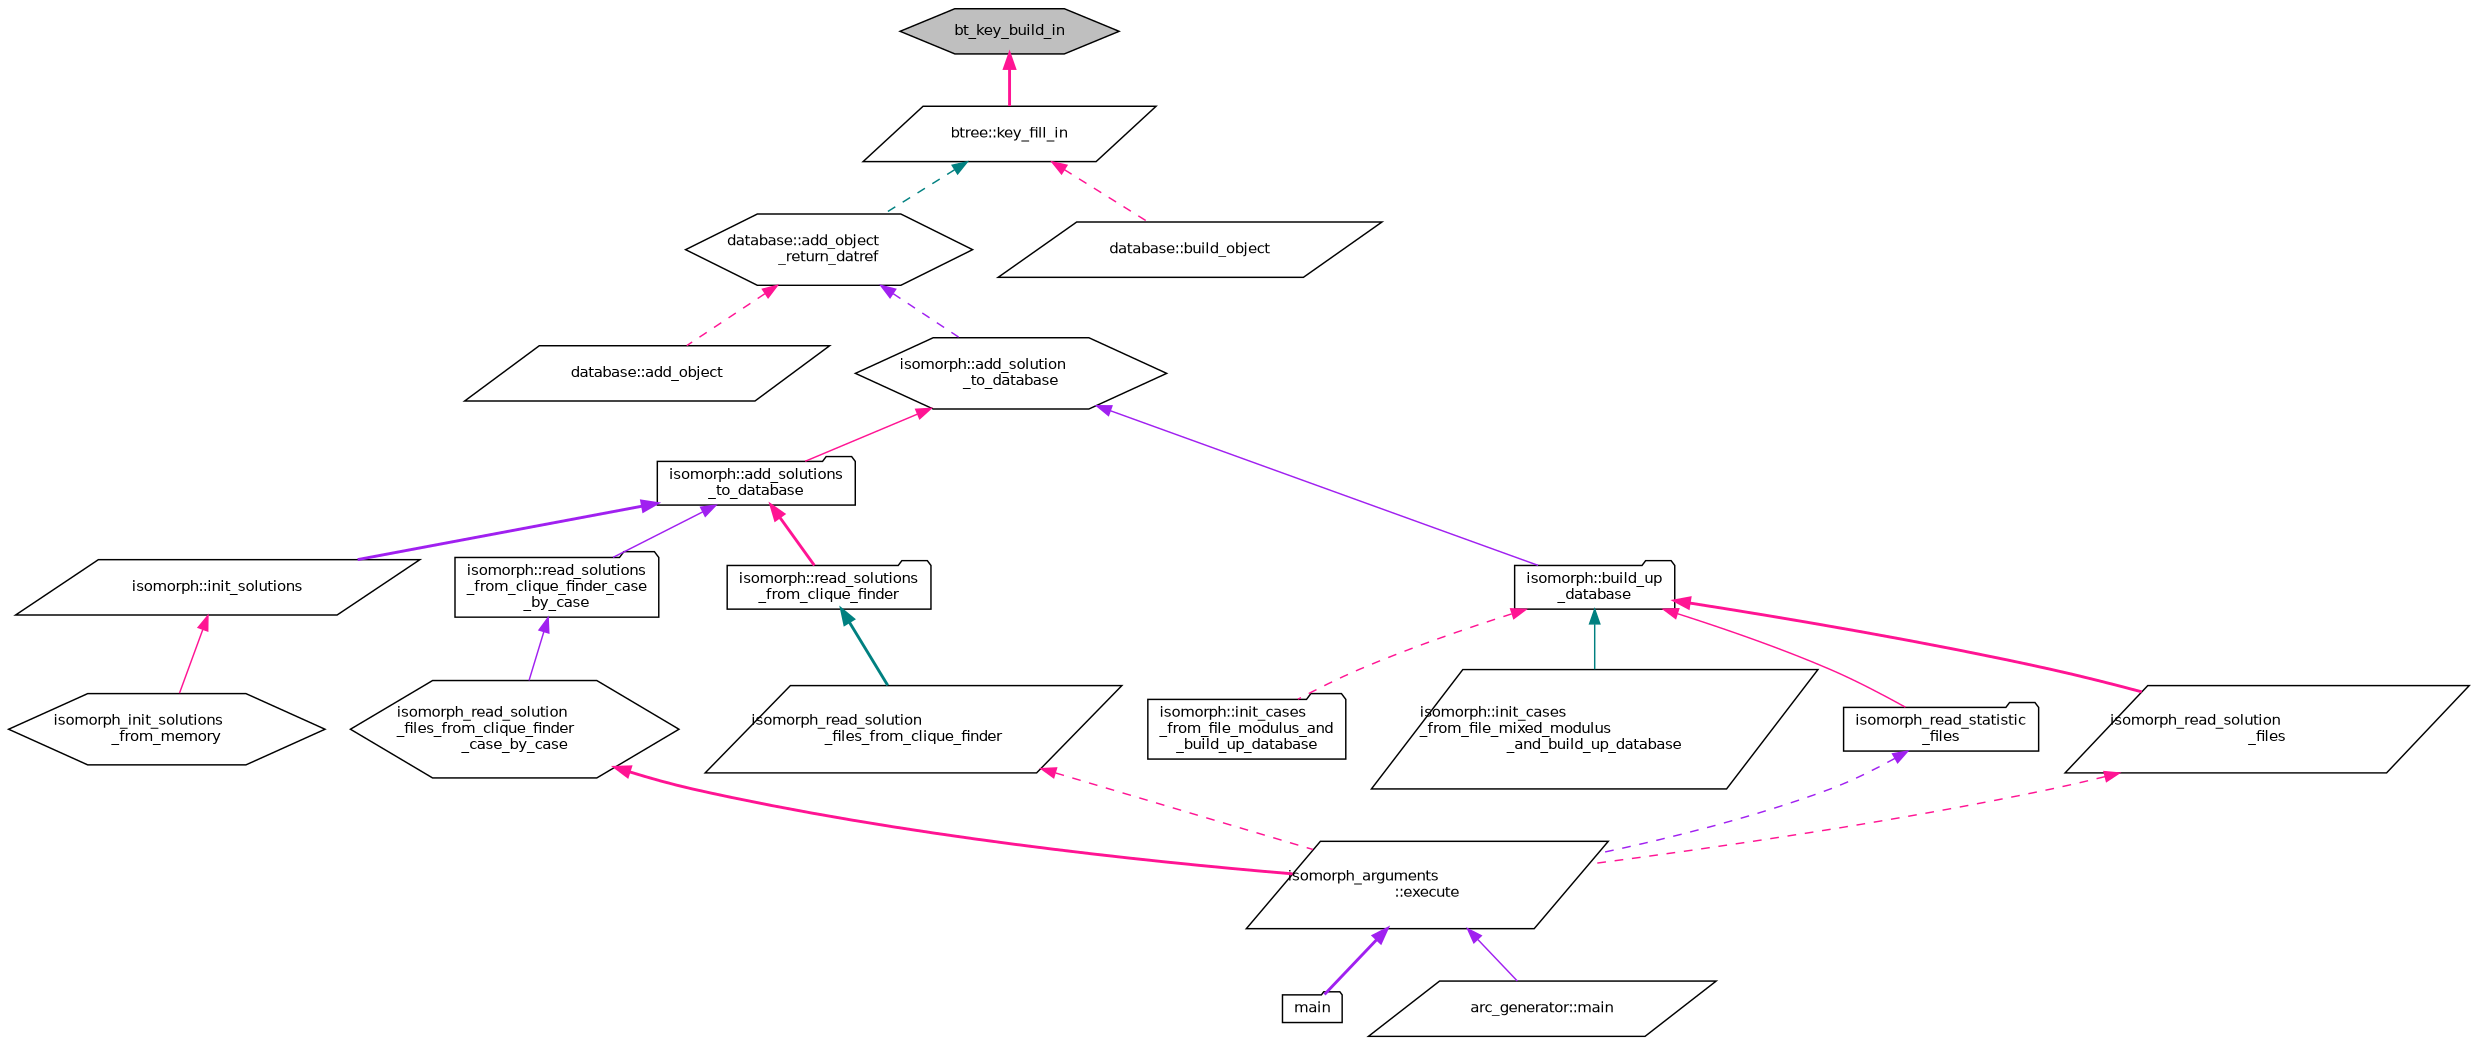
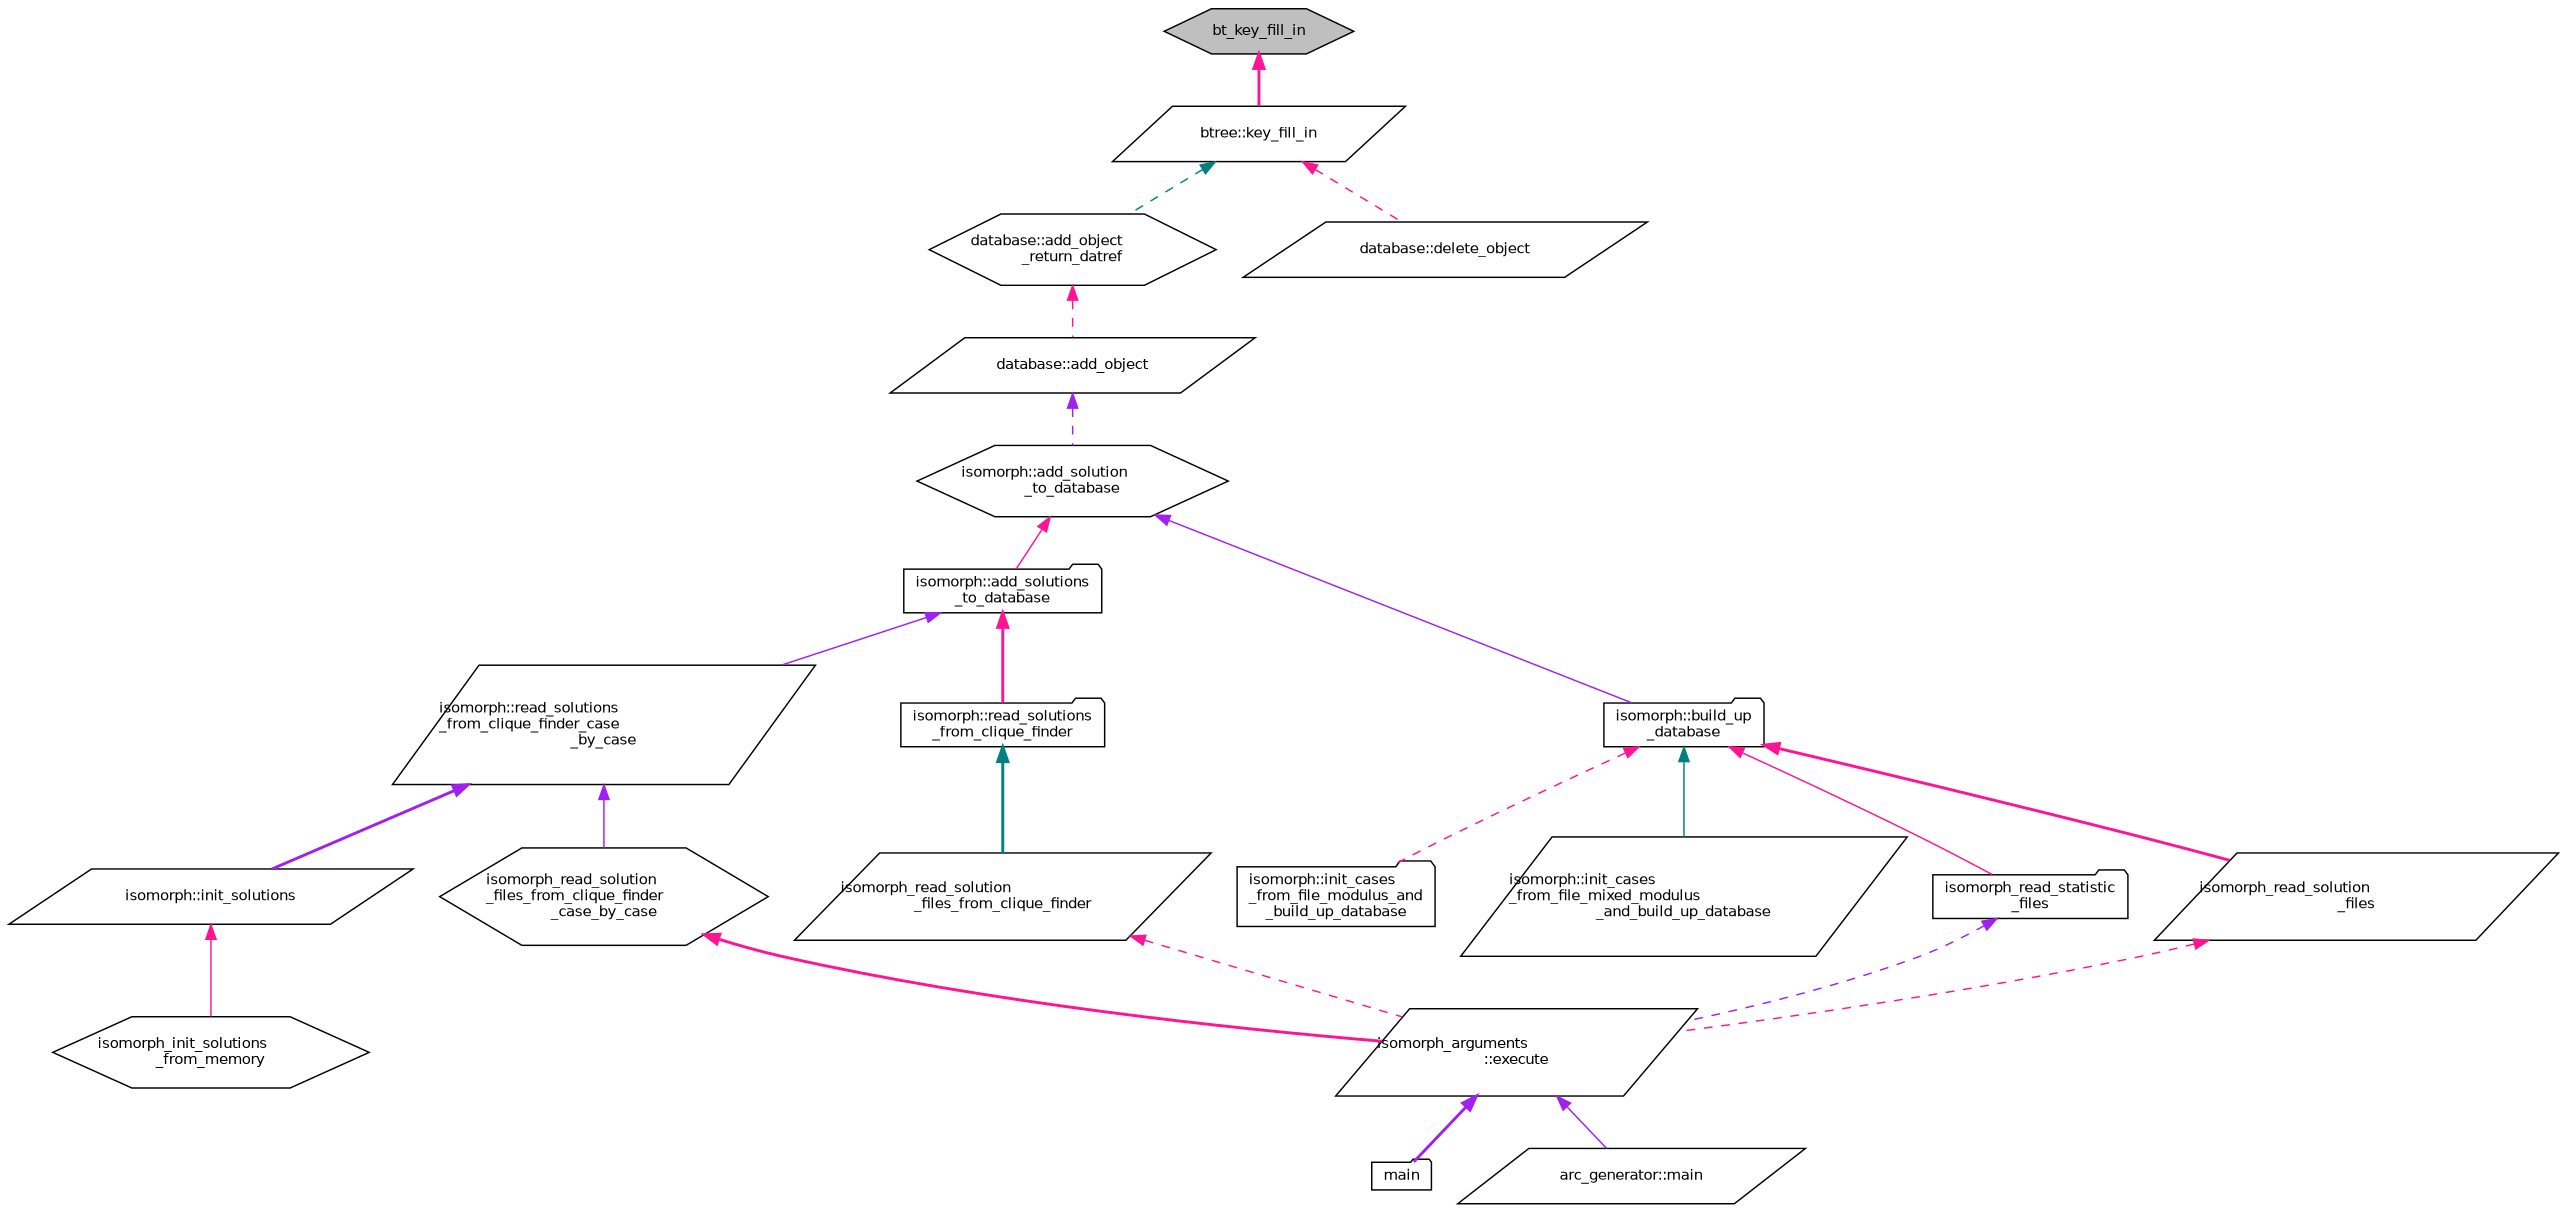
(1010, 31) -> (1259, 31)
(1190, 250) -> (1445, 250)
(926, 316) -> (1073, 427)
(500, 533) -> (363, 830)
(557, 587) -> (604, 725)
